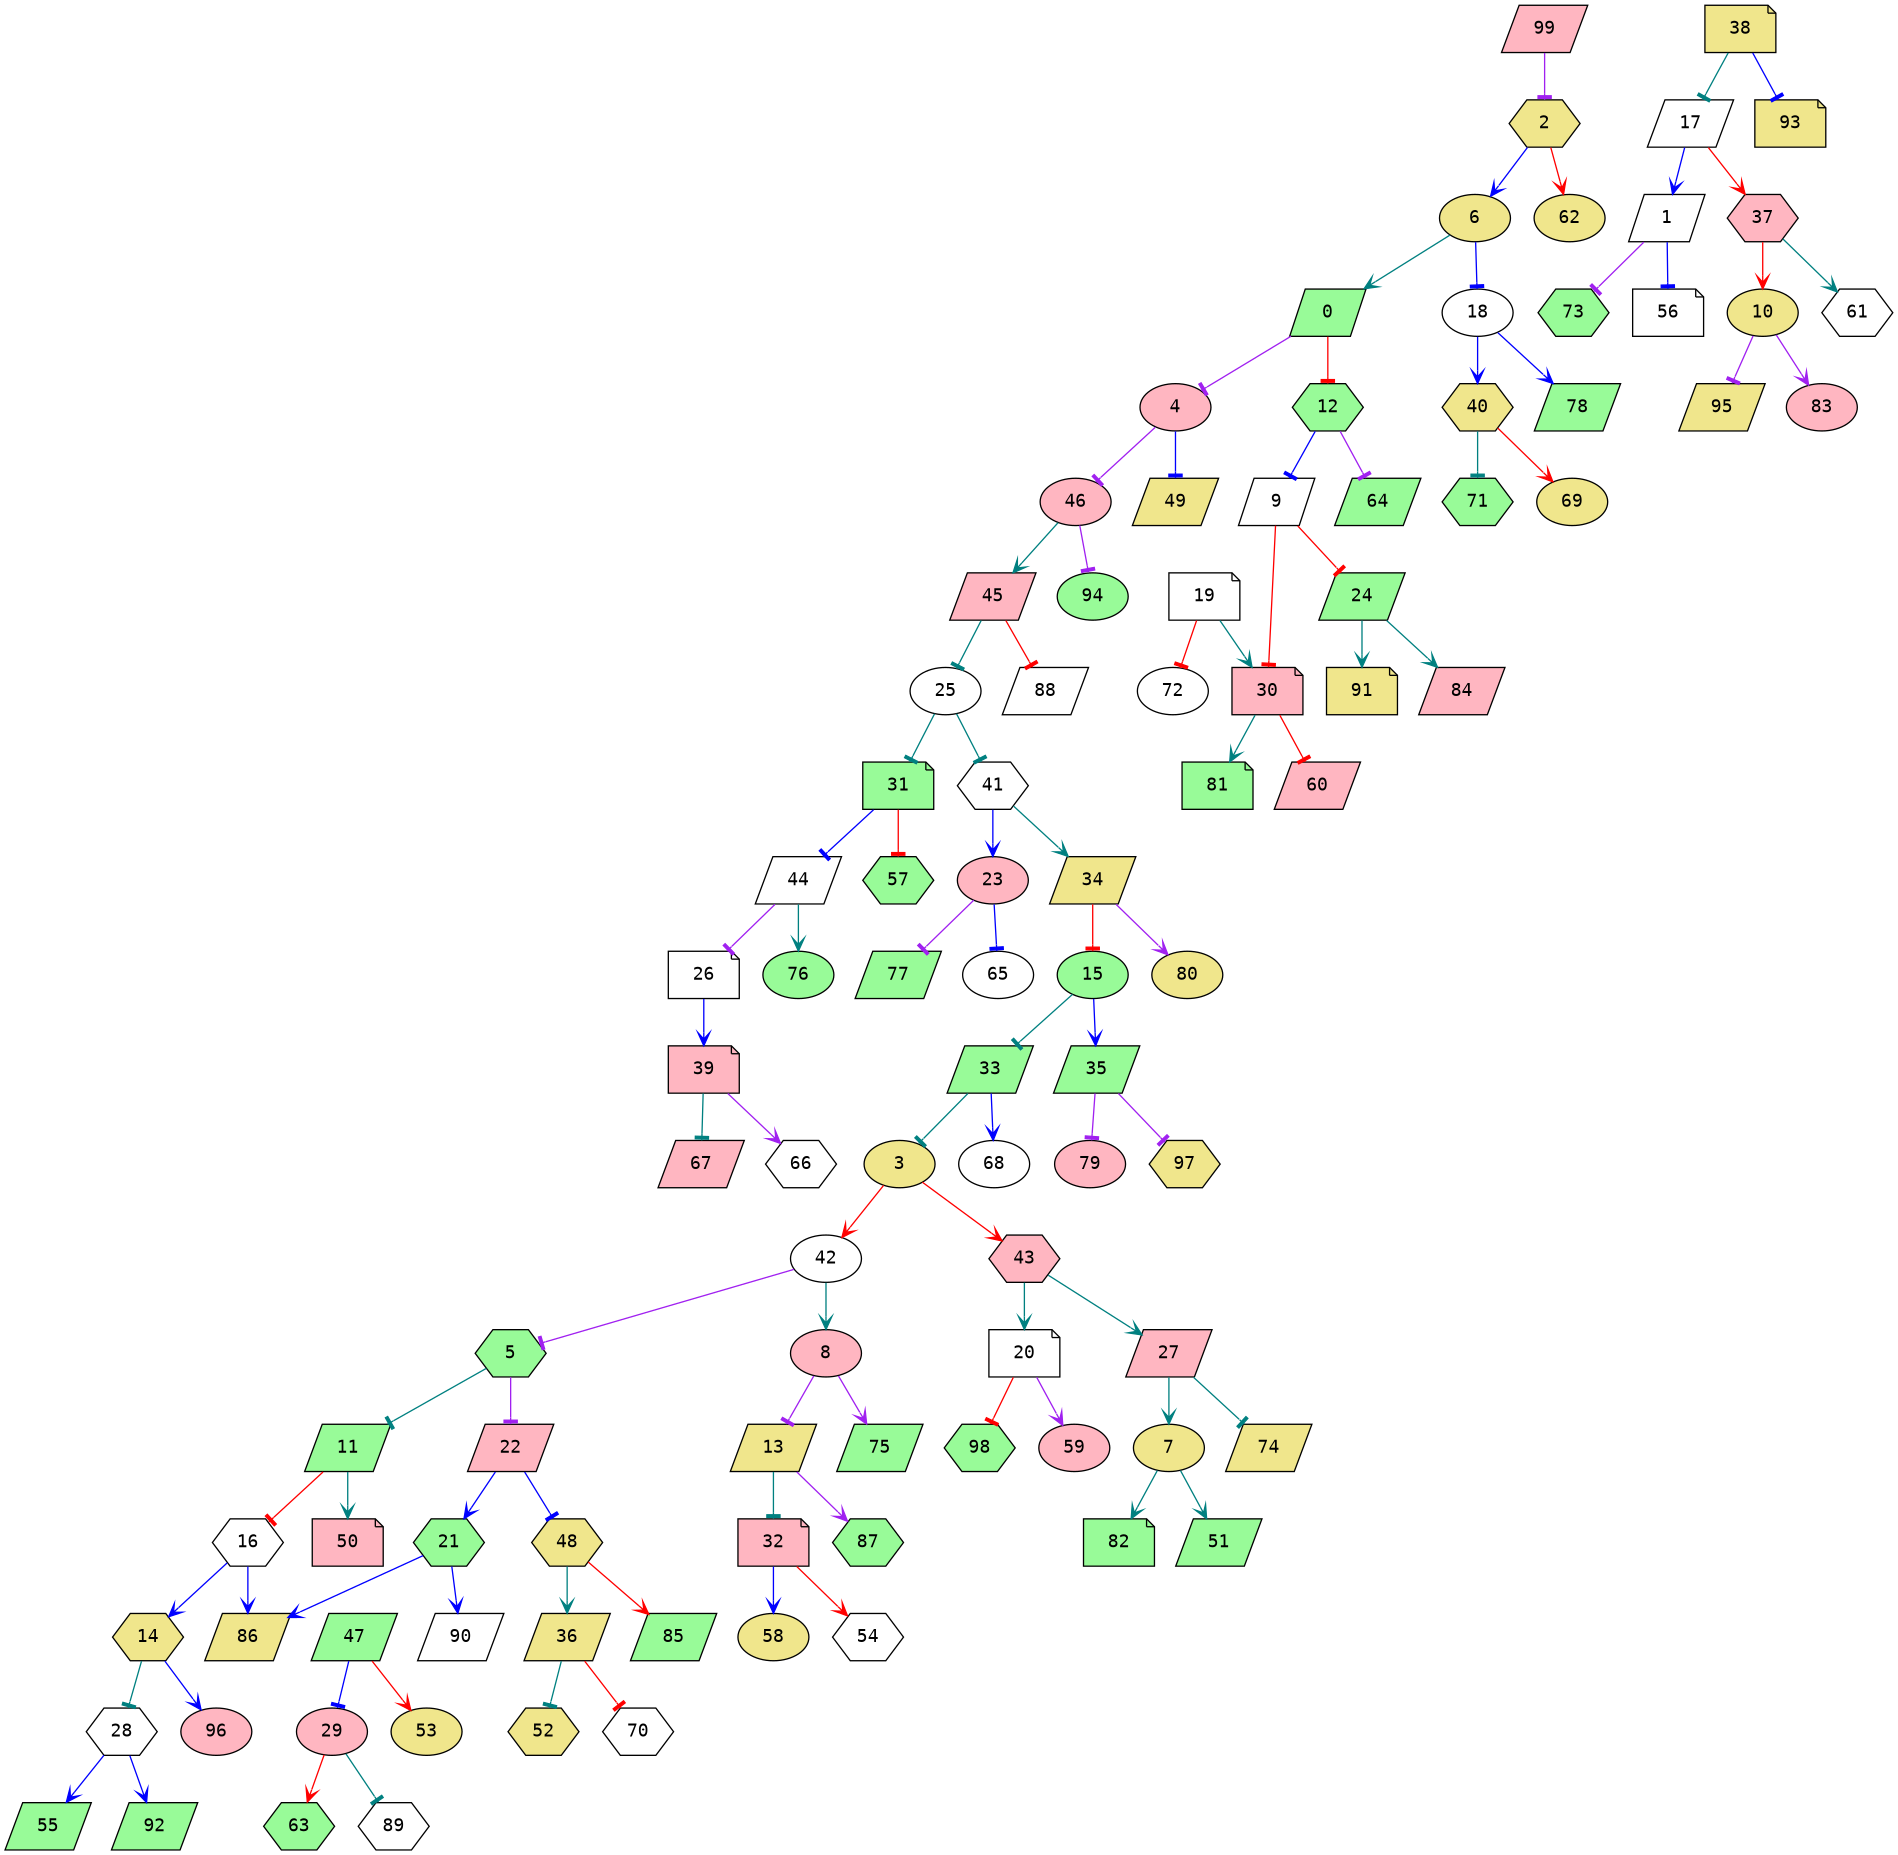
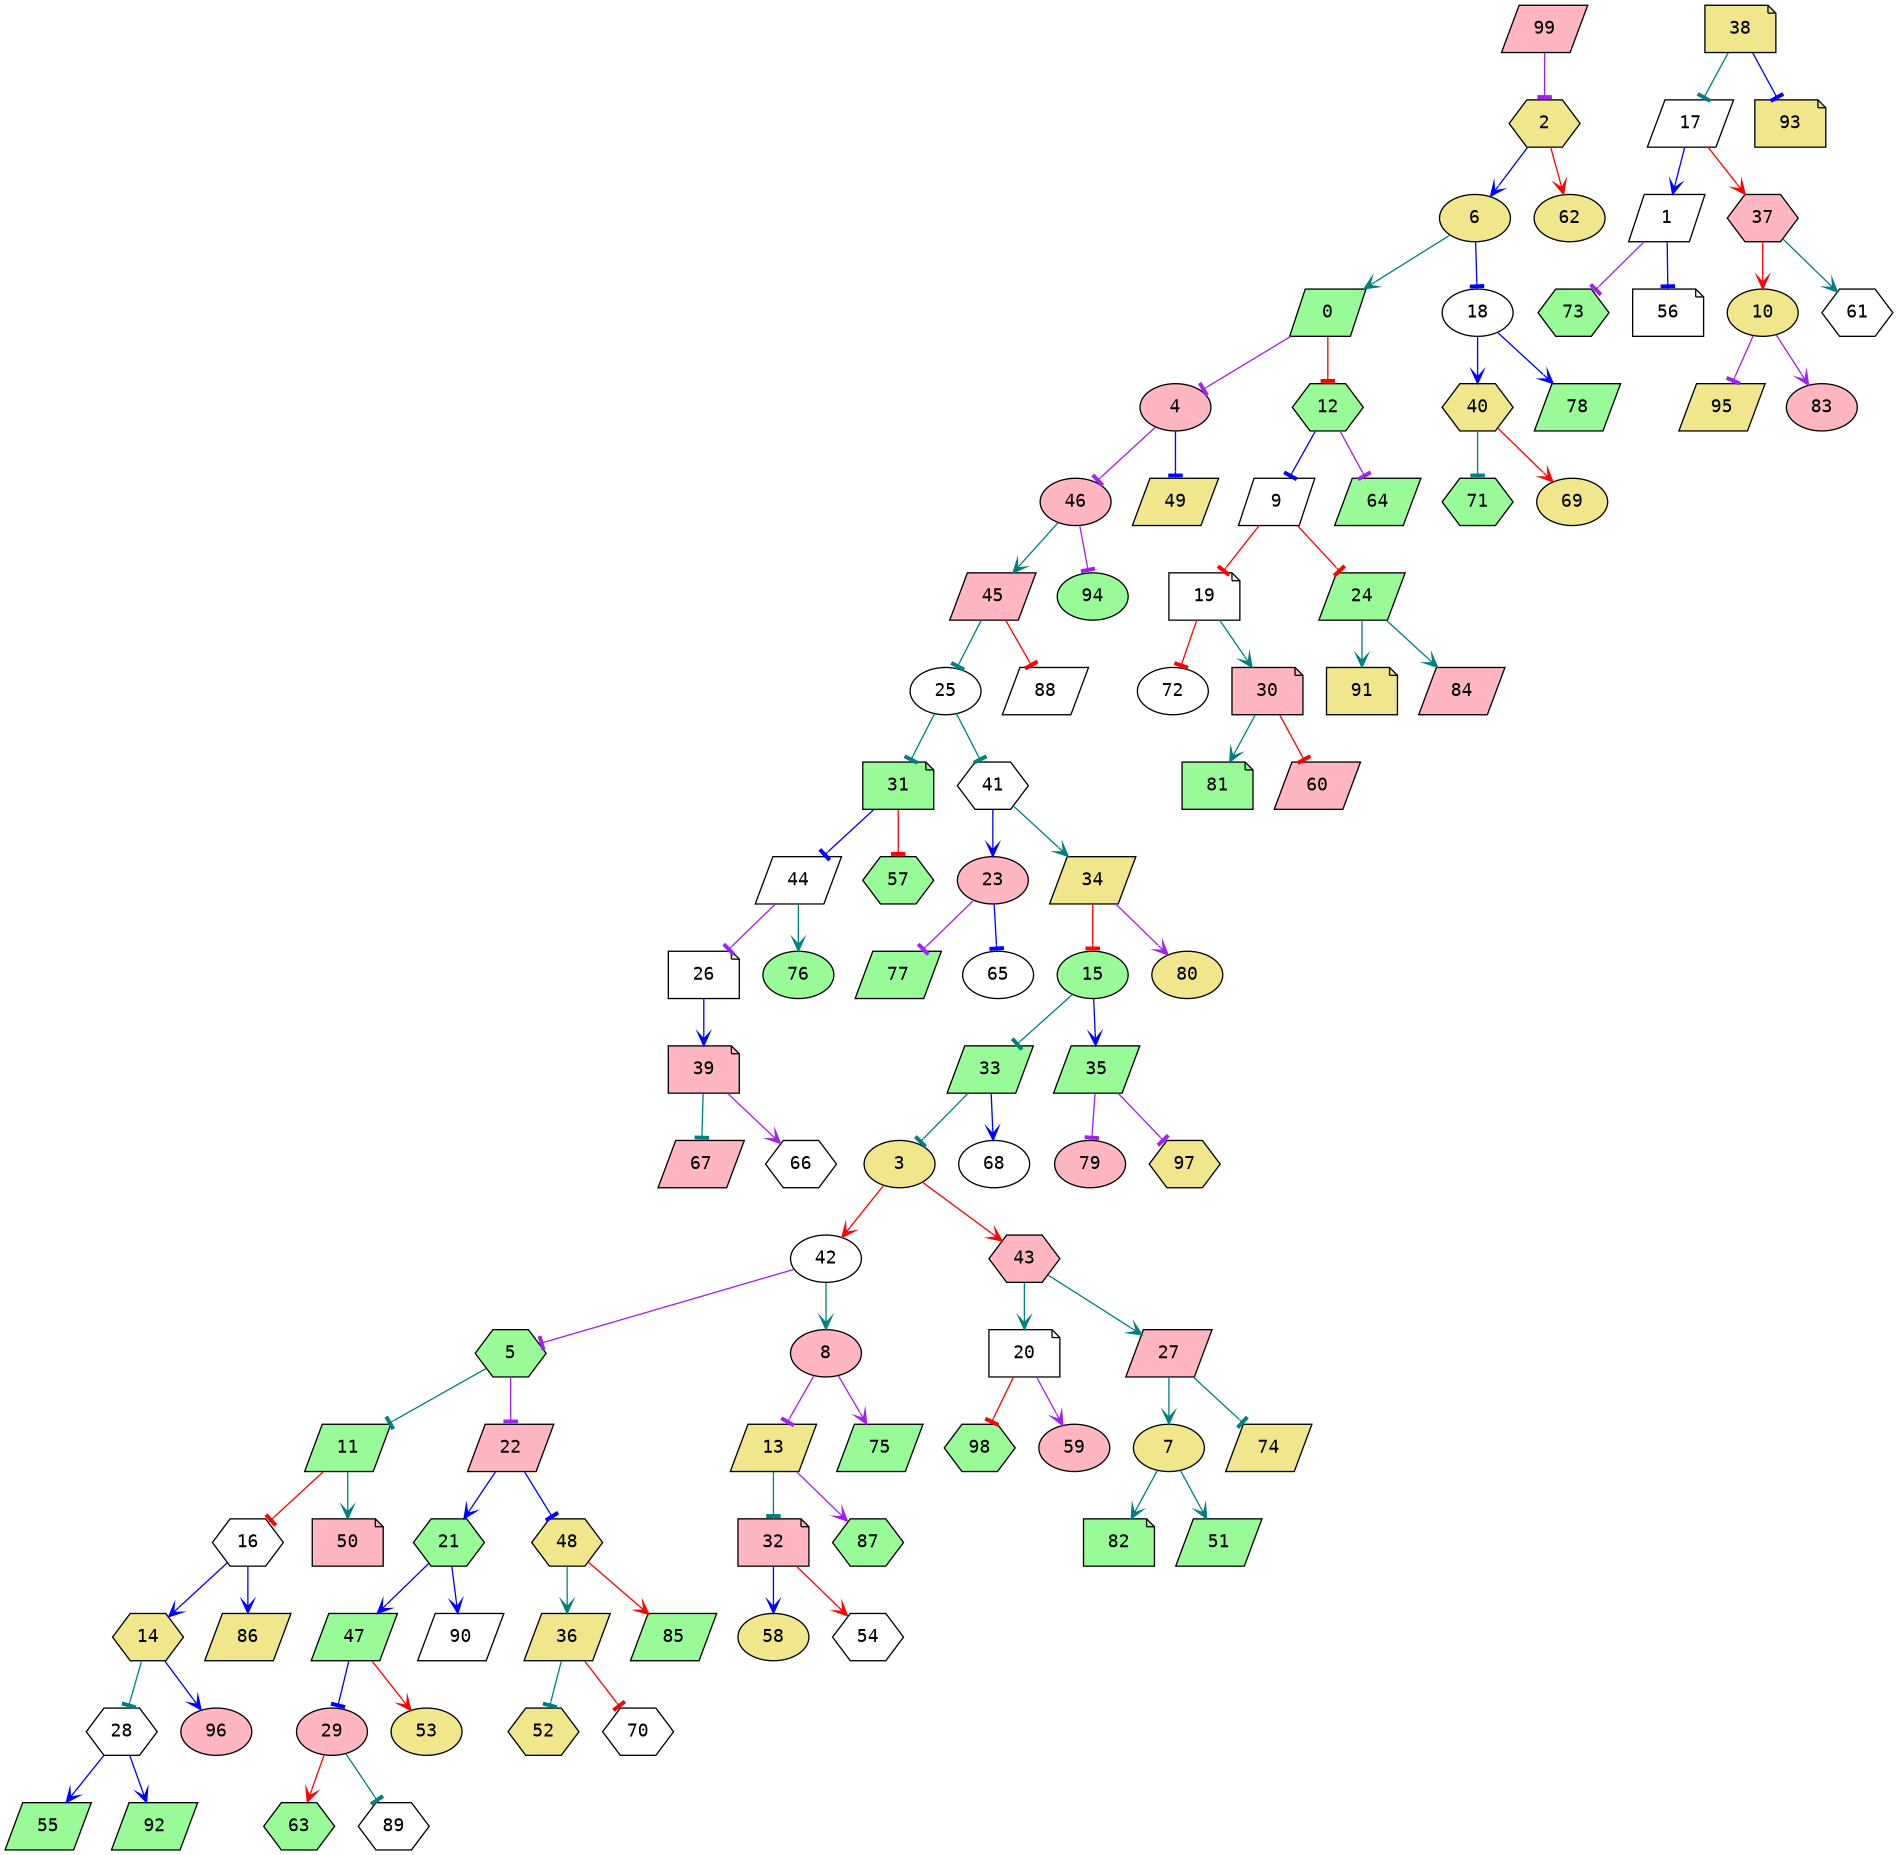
(1272, 593) -> (1243, 547)
(362, 1584) -> (408, 1584)
